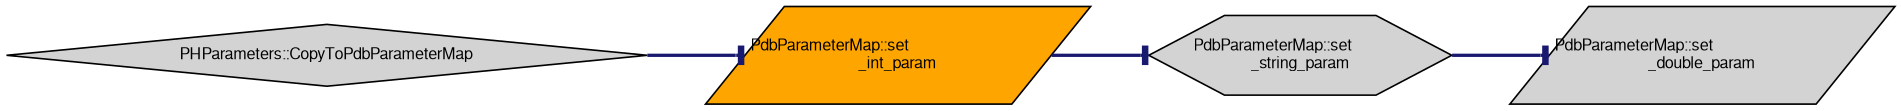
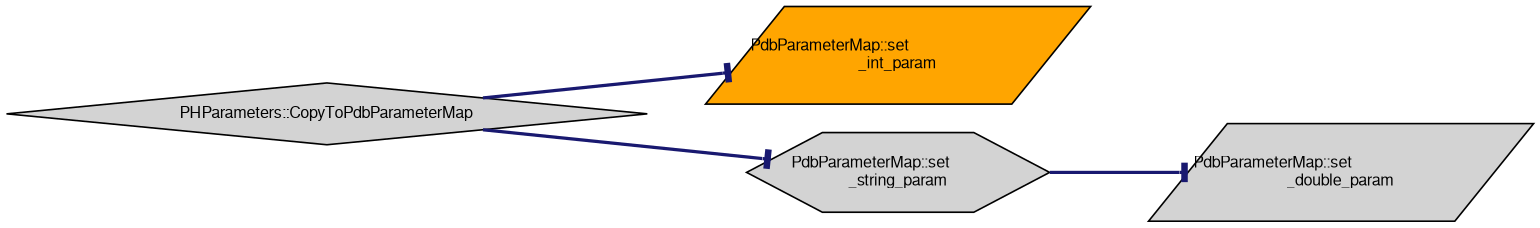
(1096, 55) -> (623, 144)
